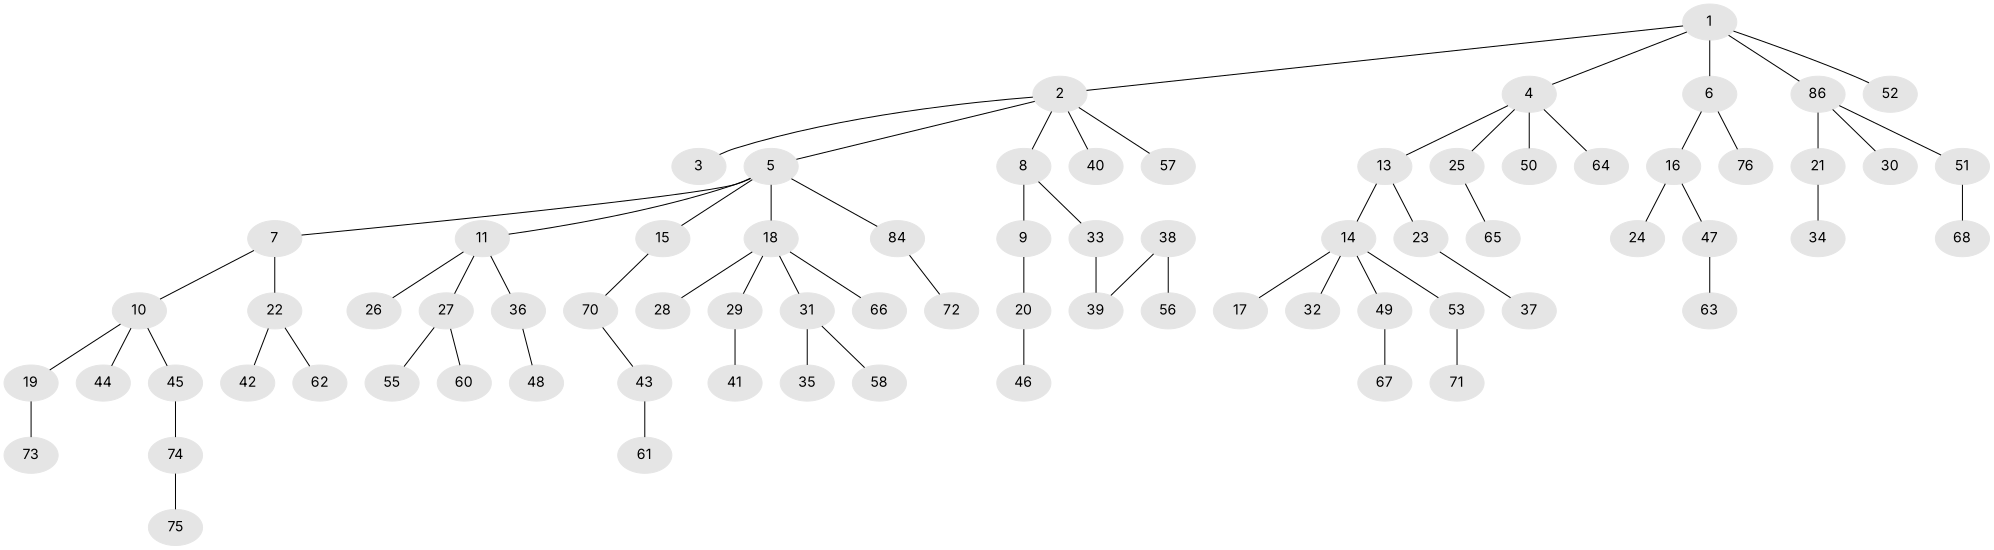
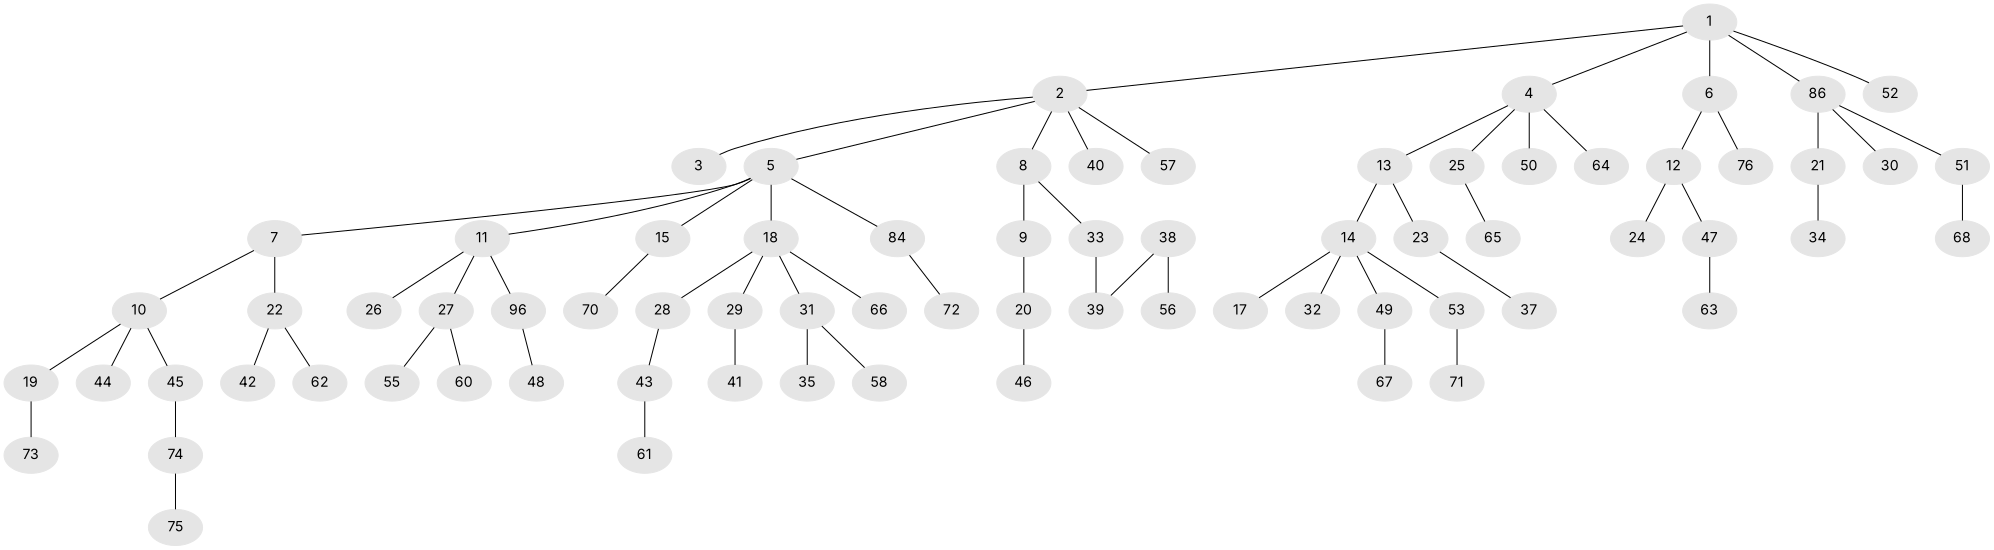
(1674, 166) -> (1674, 166)
(518, 311) -> (518, 311)
(618, 347) -> (654, 347)
